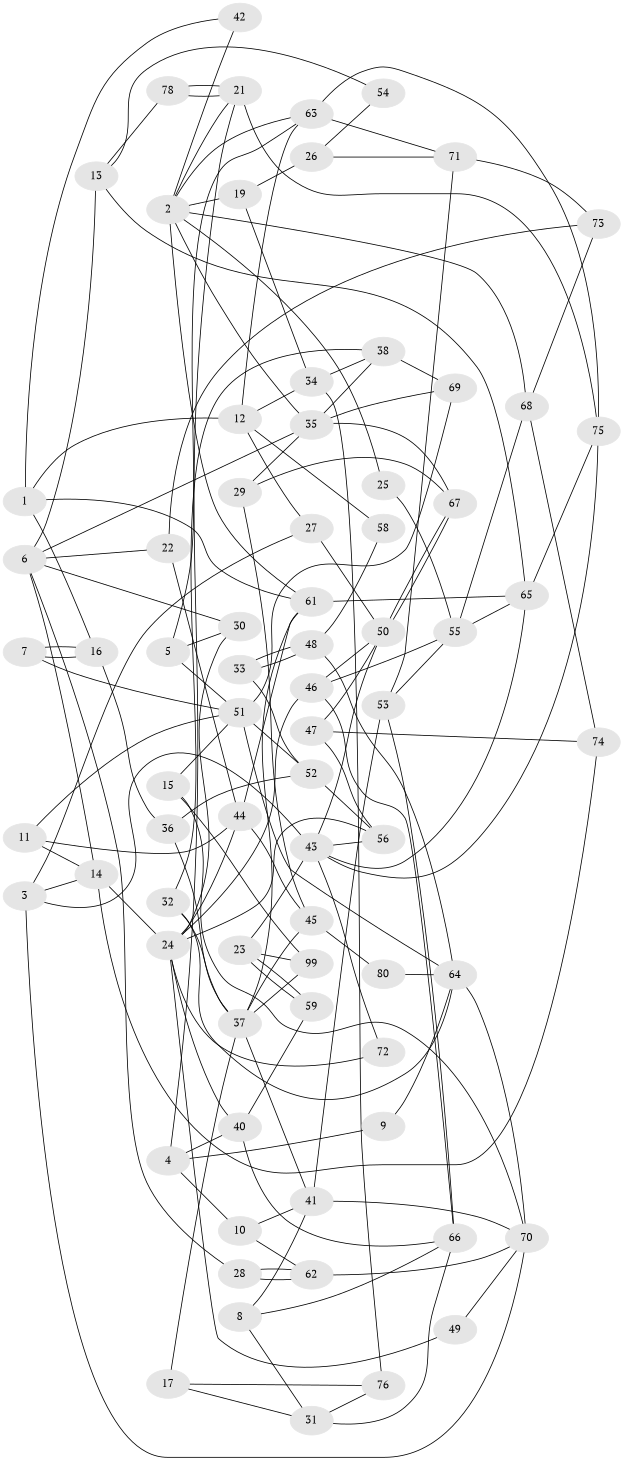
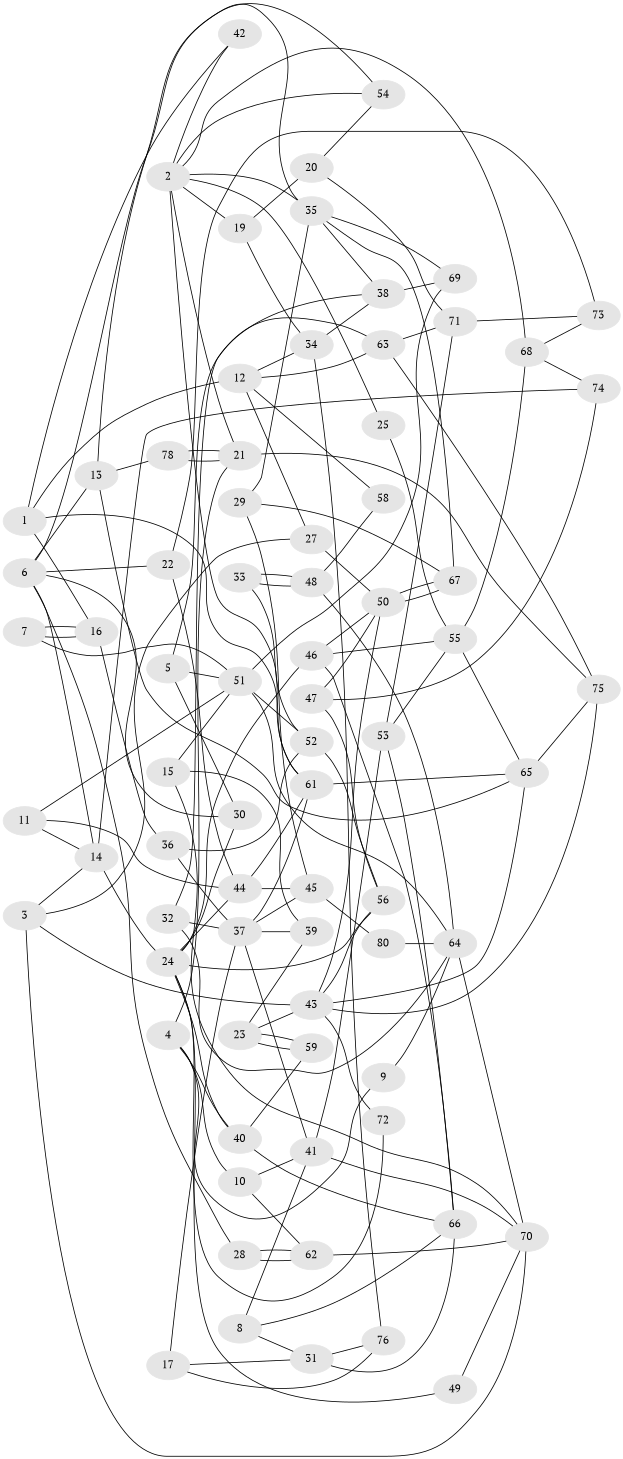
(218, 147) -> (259, 104)
(312, 157) -> (312, 168)
(312, 964) -> (312, 932)
